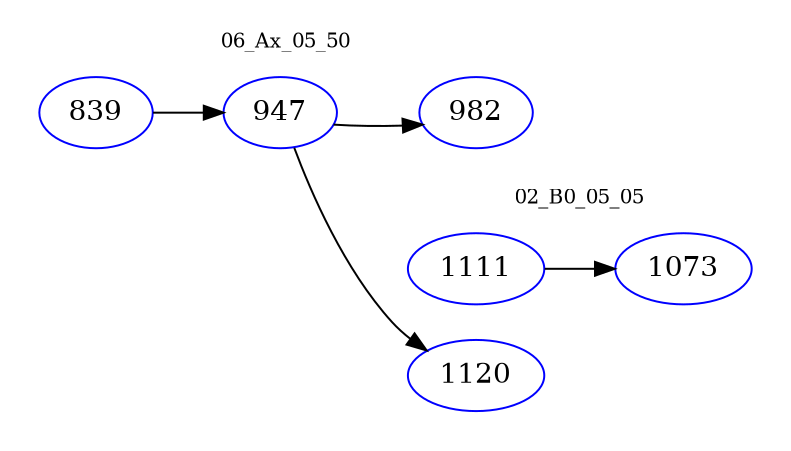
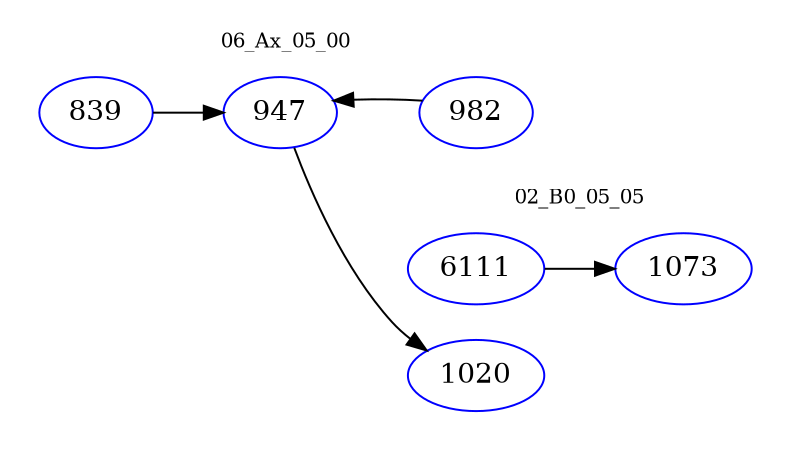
(286, 42) -> (286, 42)
(368, 126) -> (388, 99)
(476, 269) -> (476, 269)
(476, 376) -> (476, 376)
